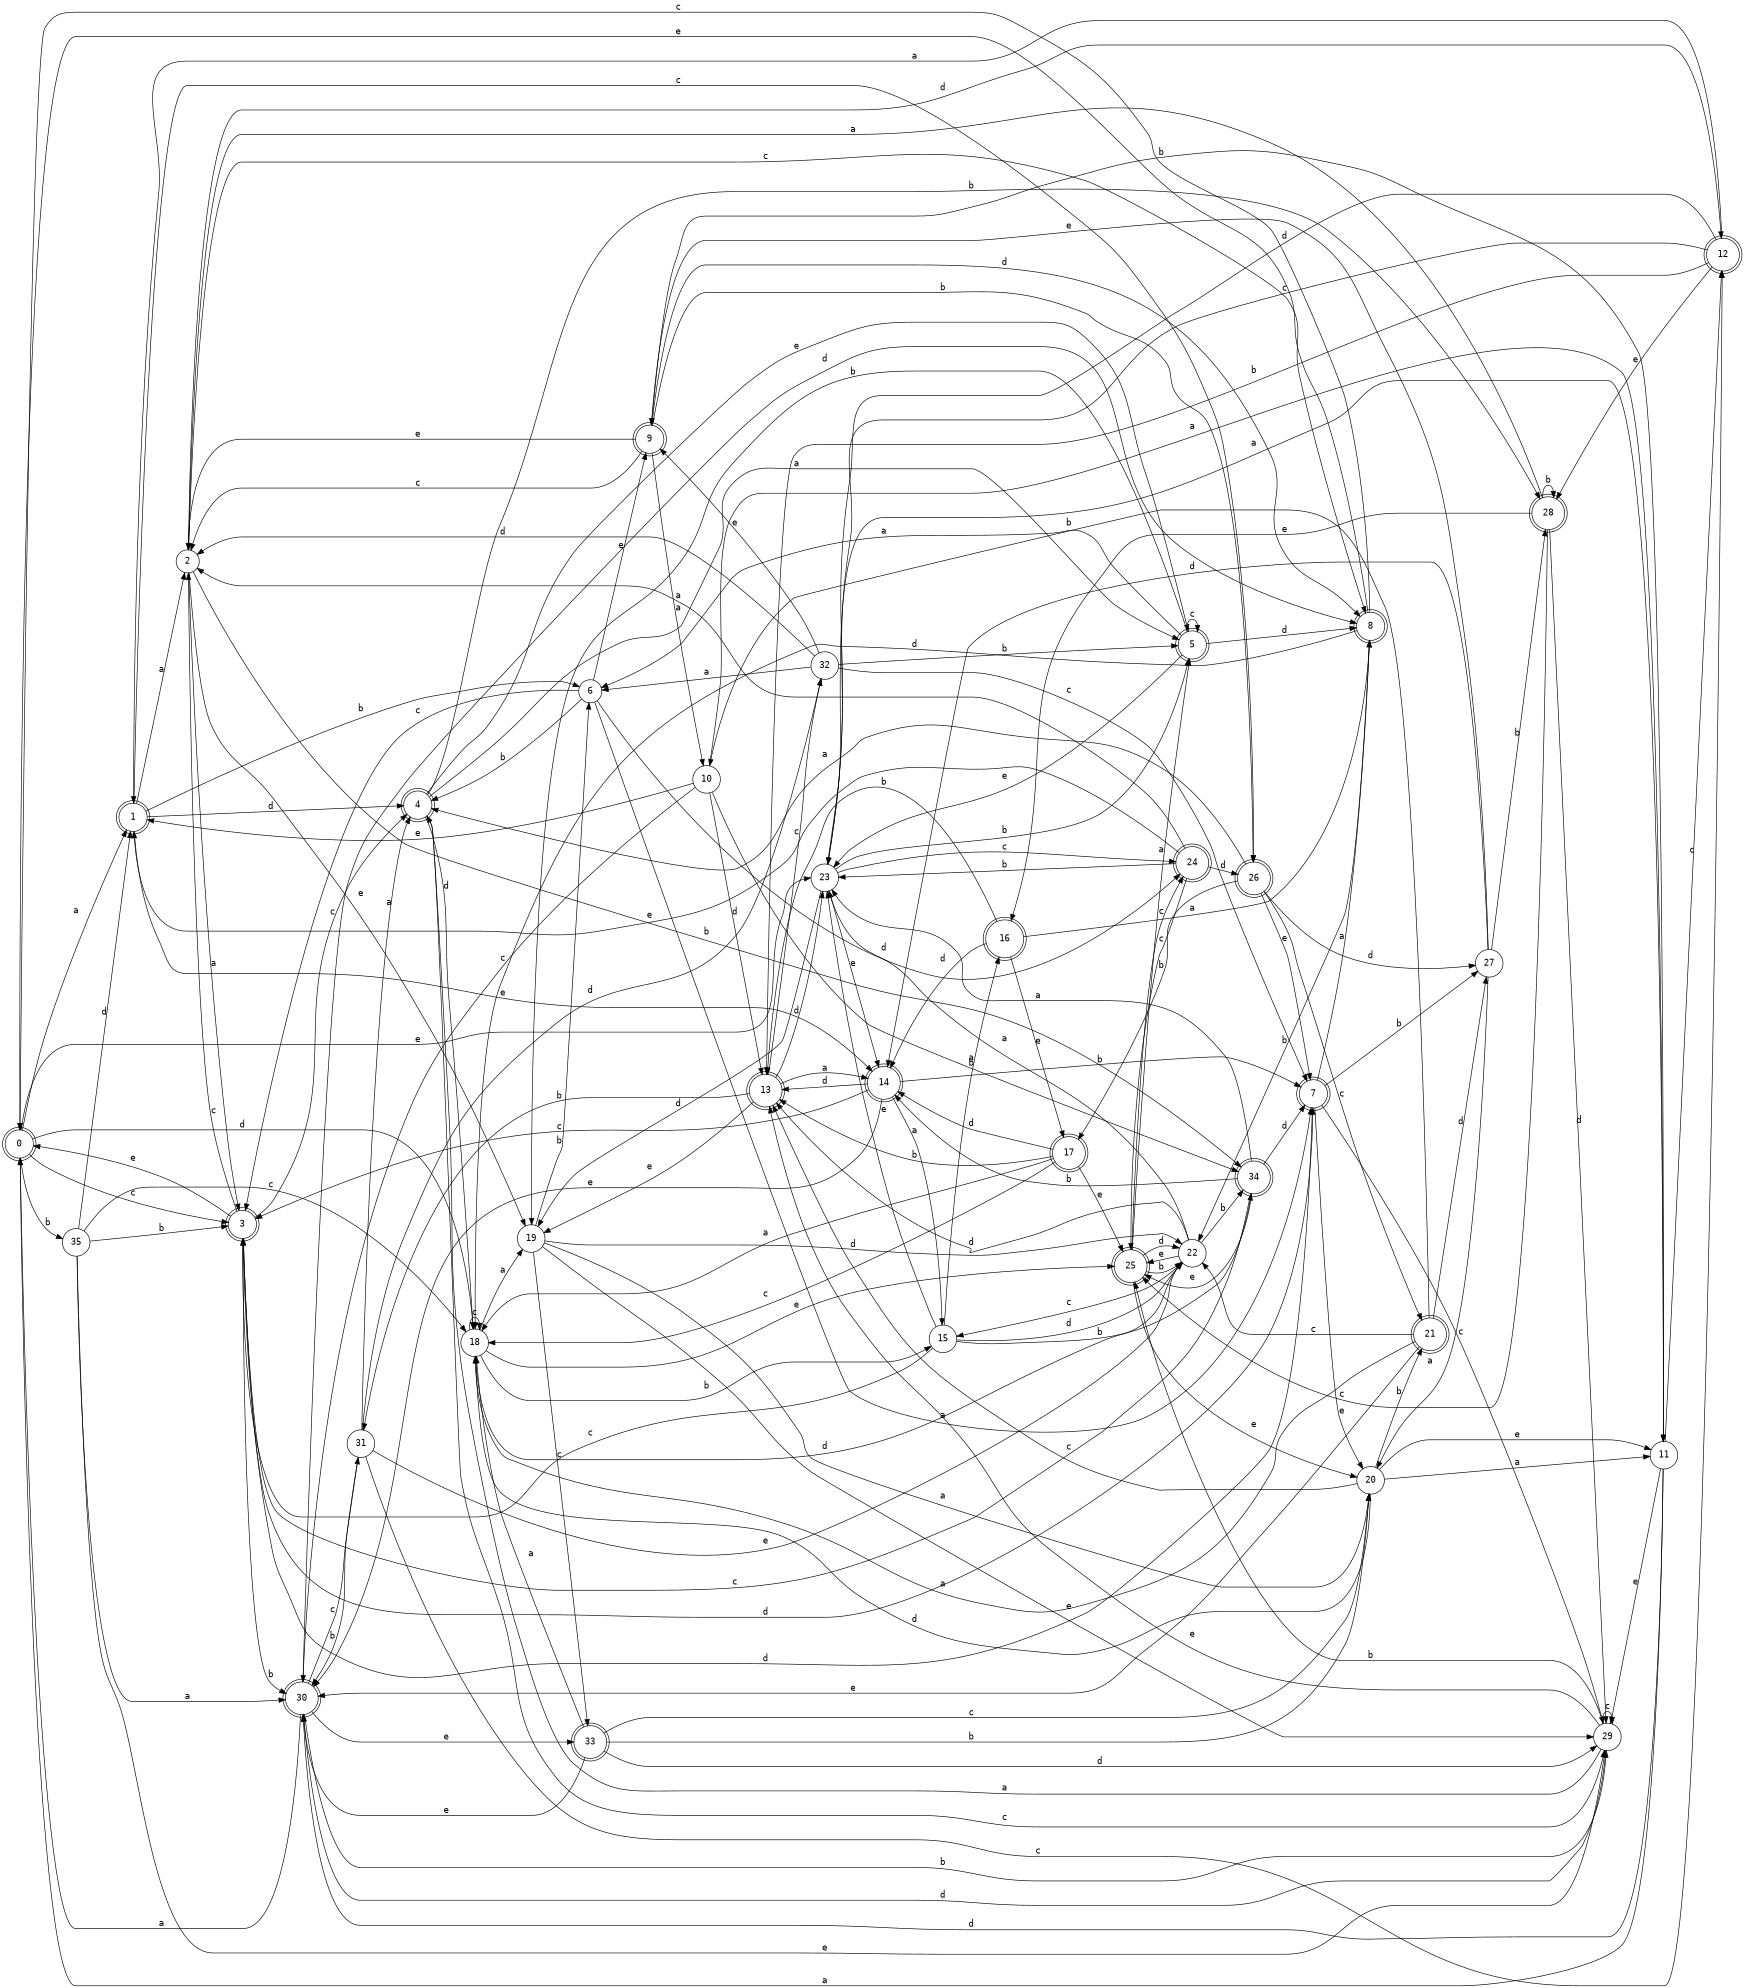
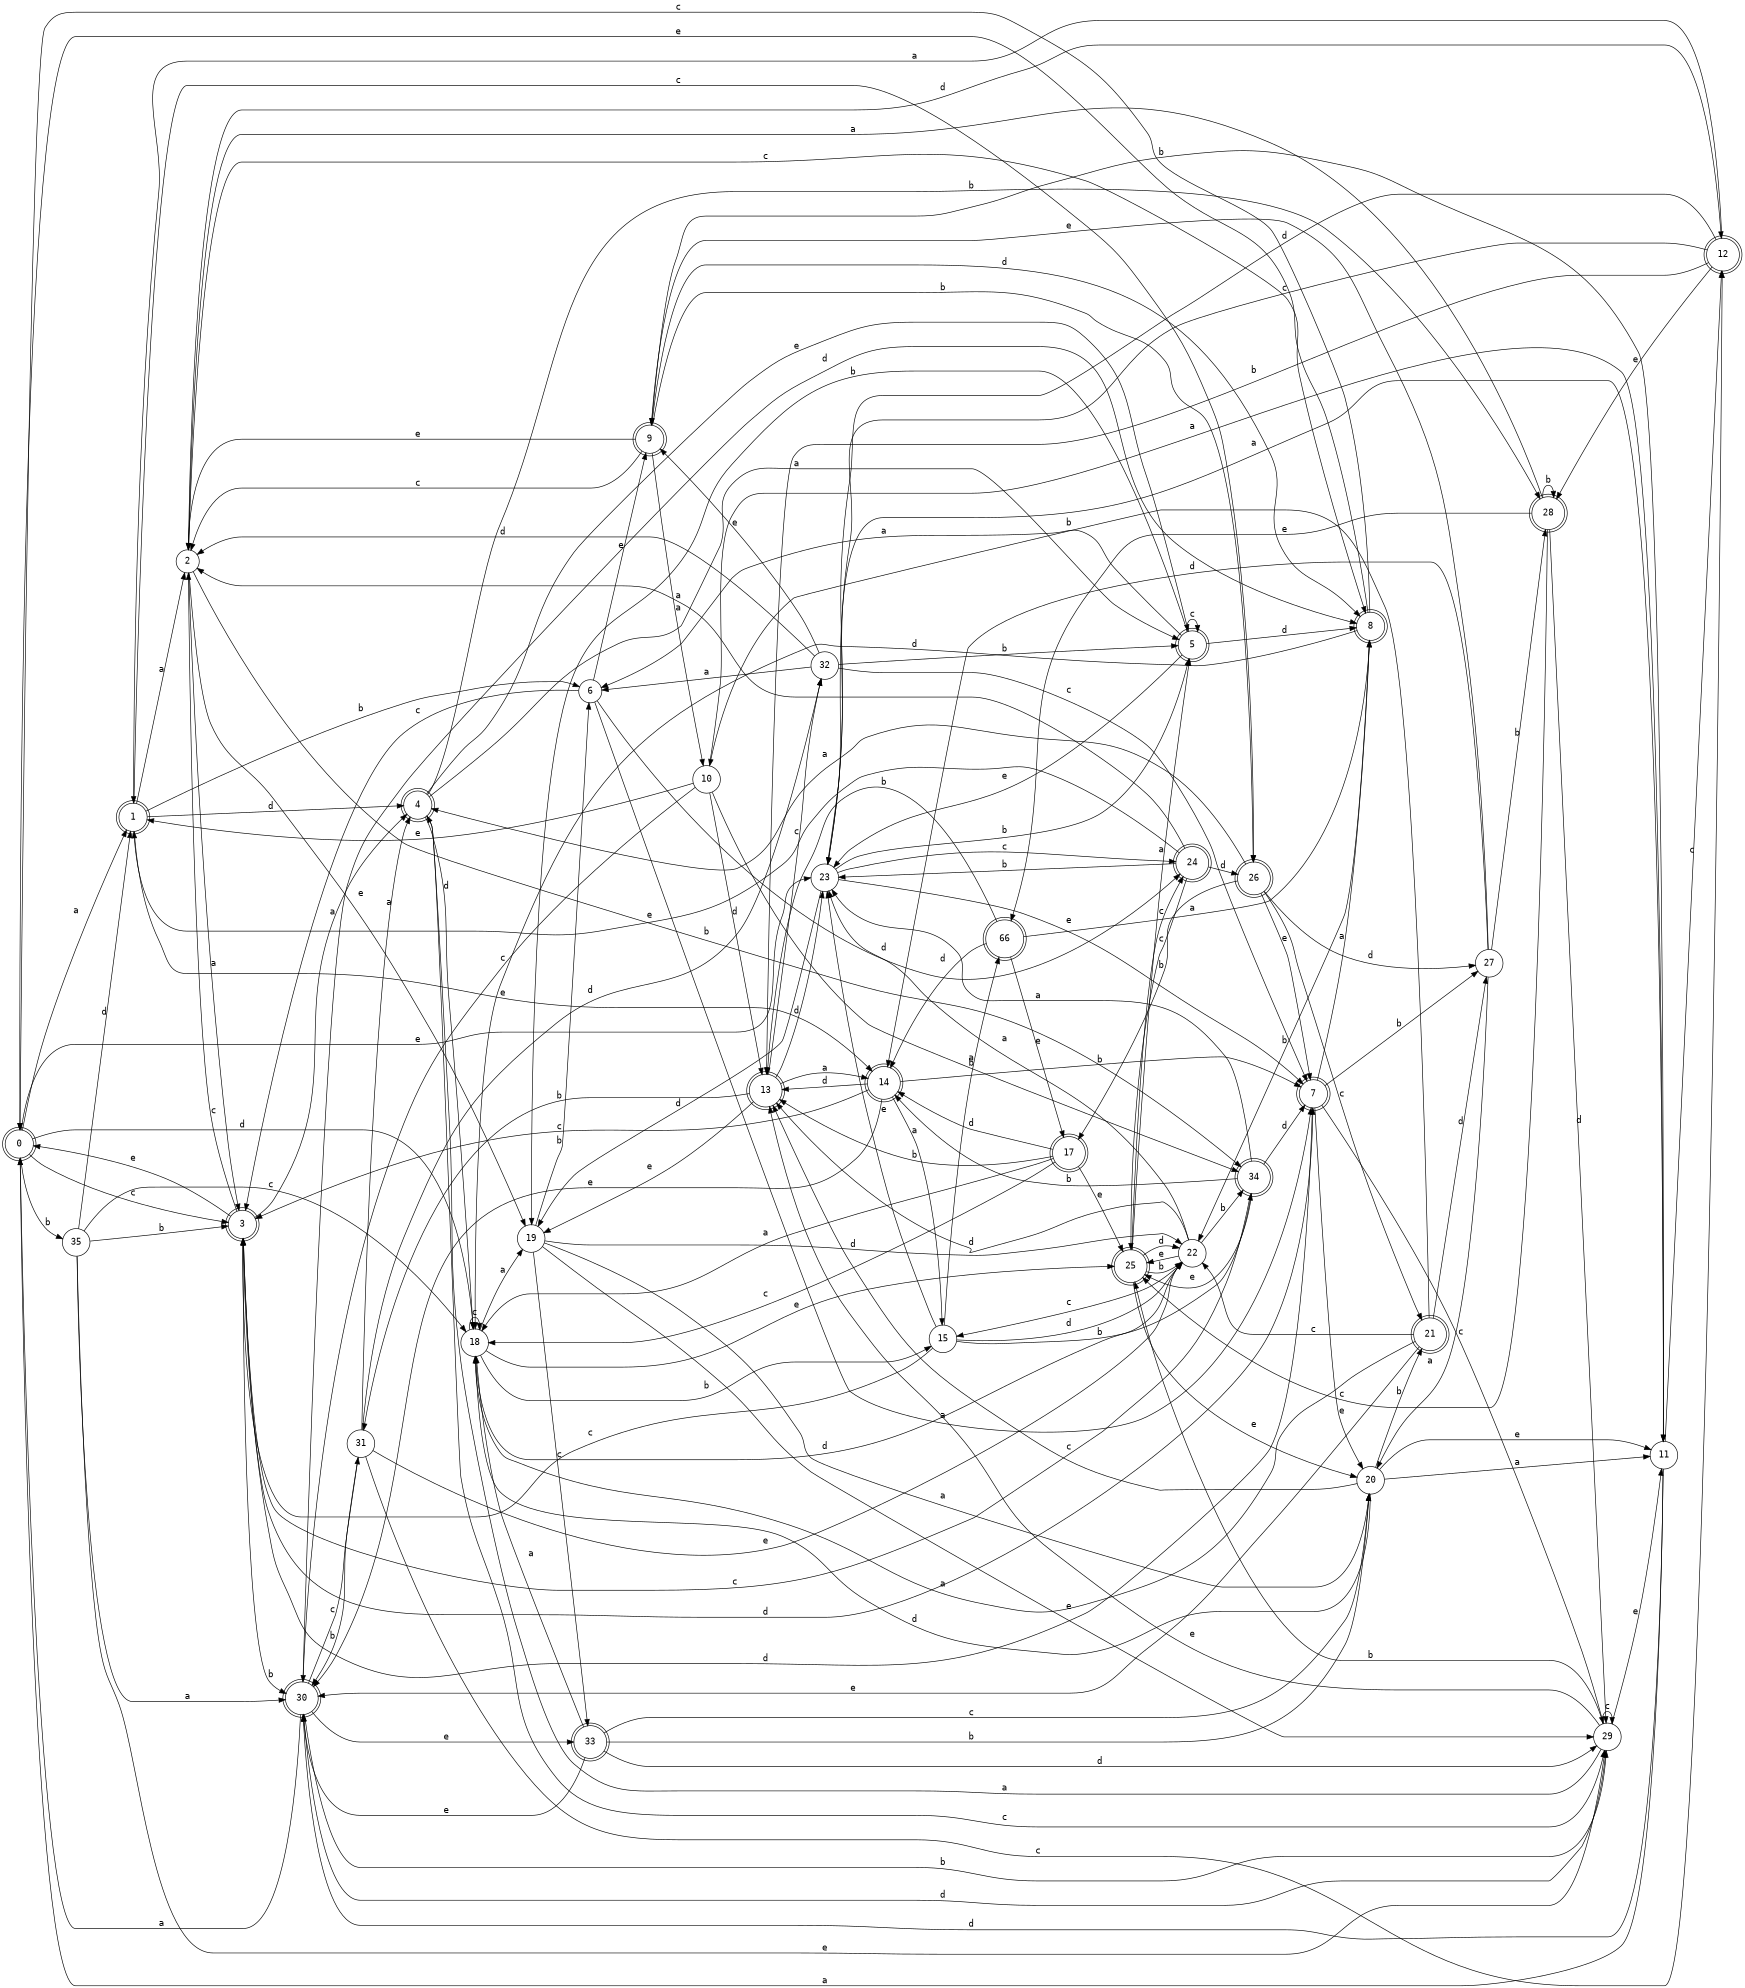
(514, 756) -> none
(333, 912) -> (333, 912)
(1005, 939) -> (1005, 939)
(853, 976) -> (1097, 946)
(1636, 1593) -> (1642, 1601)
